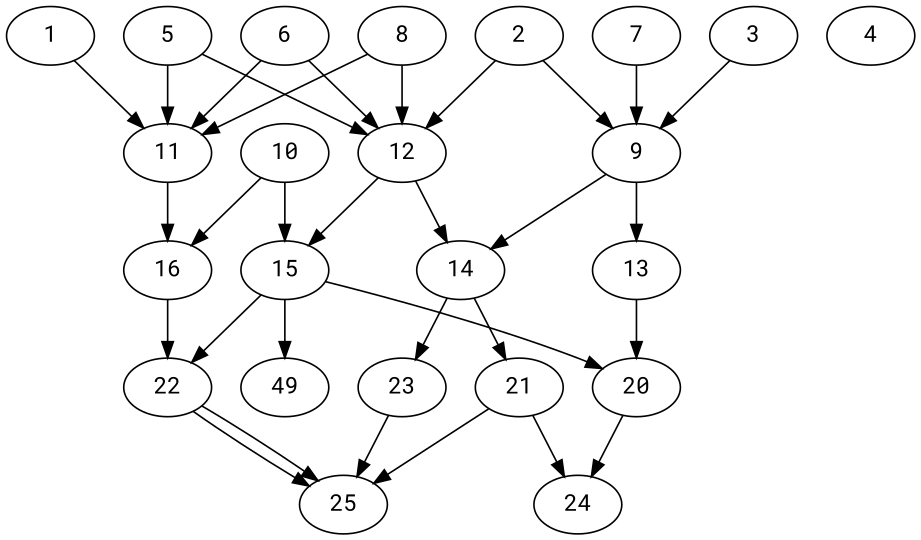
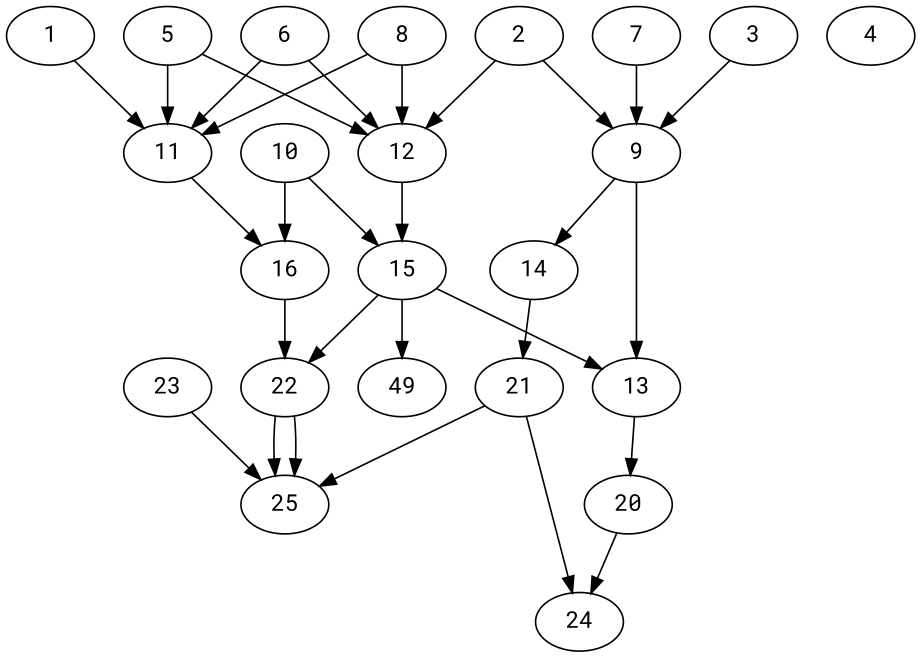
(428, 204) -> none
(458, 318) -> (512, 325)
(435, 322) -> none
